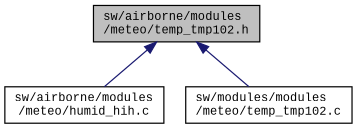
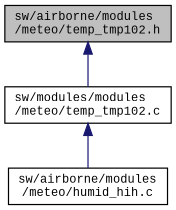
(126, 68) -> (88, 152)
